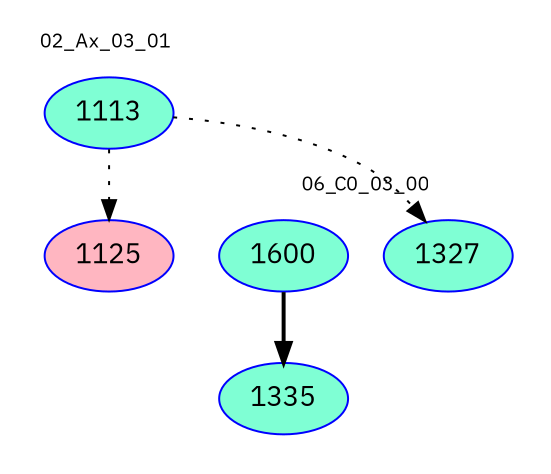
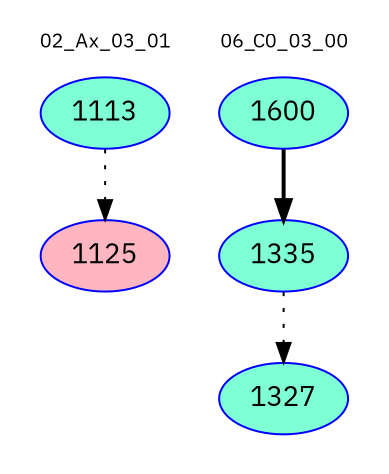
(301, 141) -> (284, 318)
